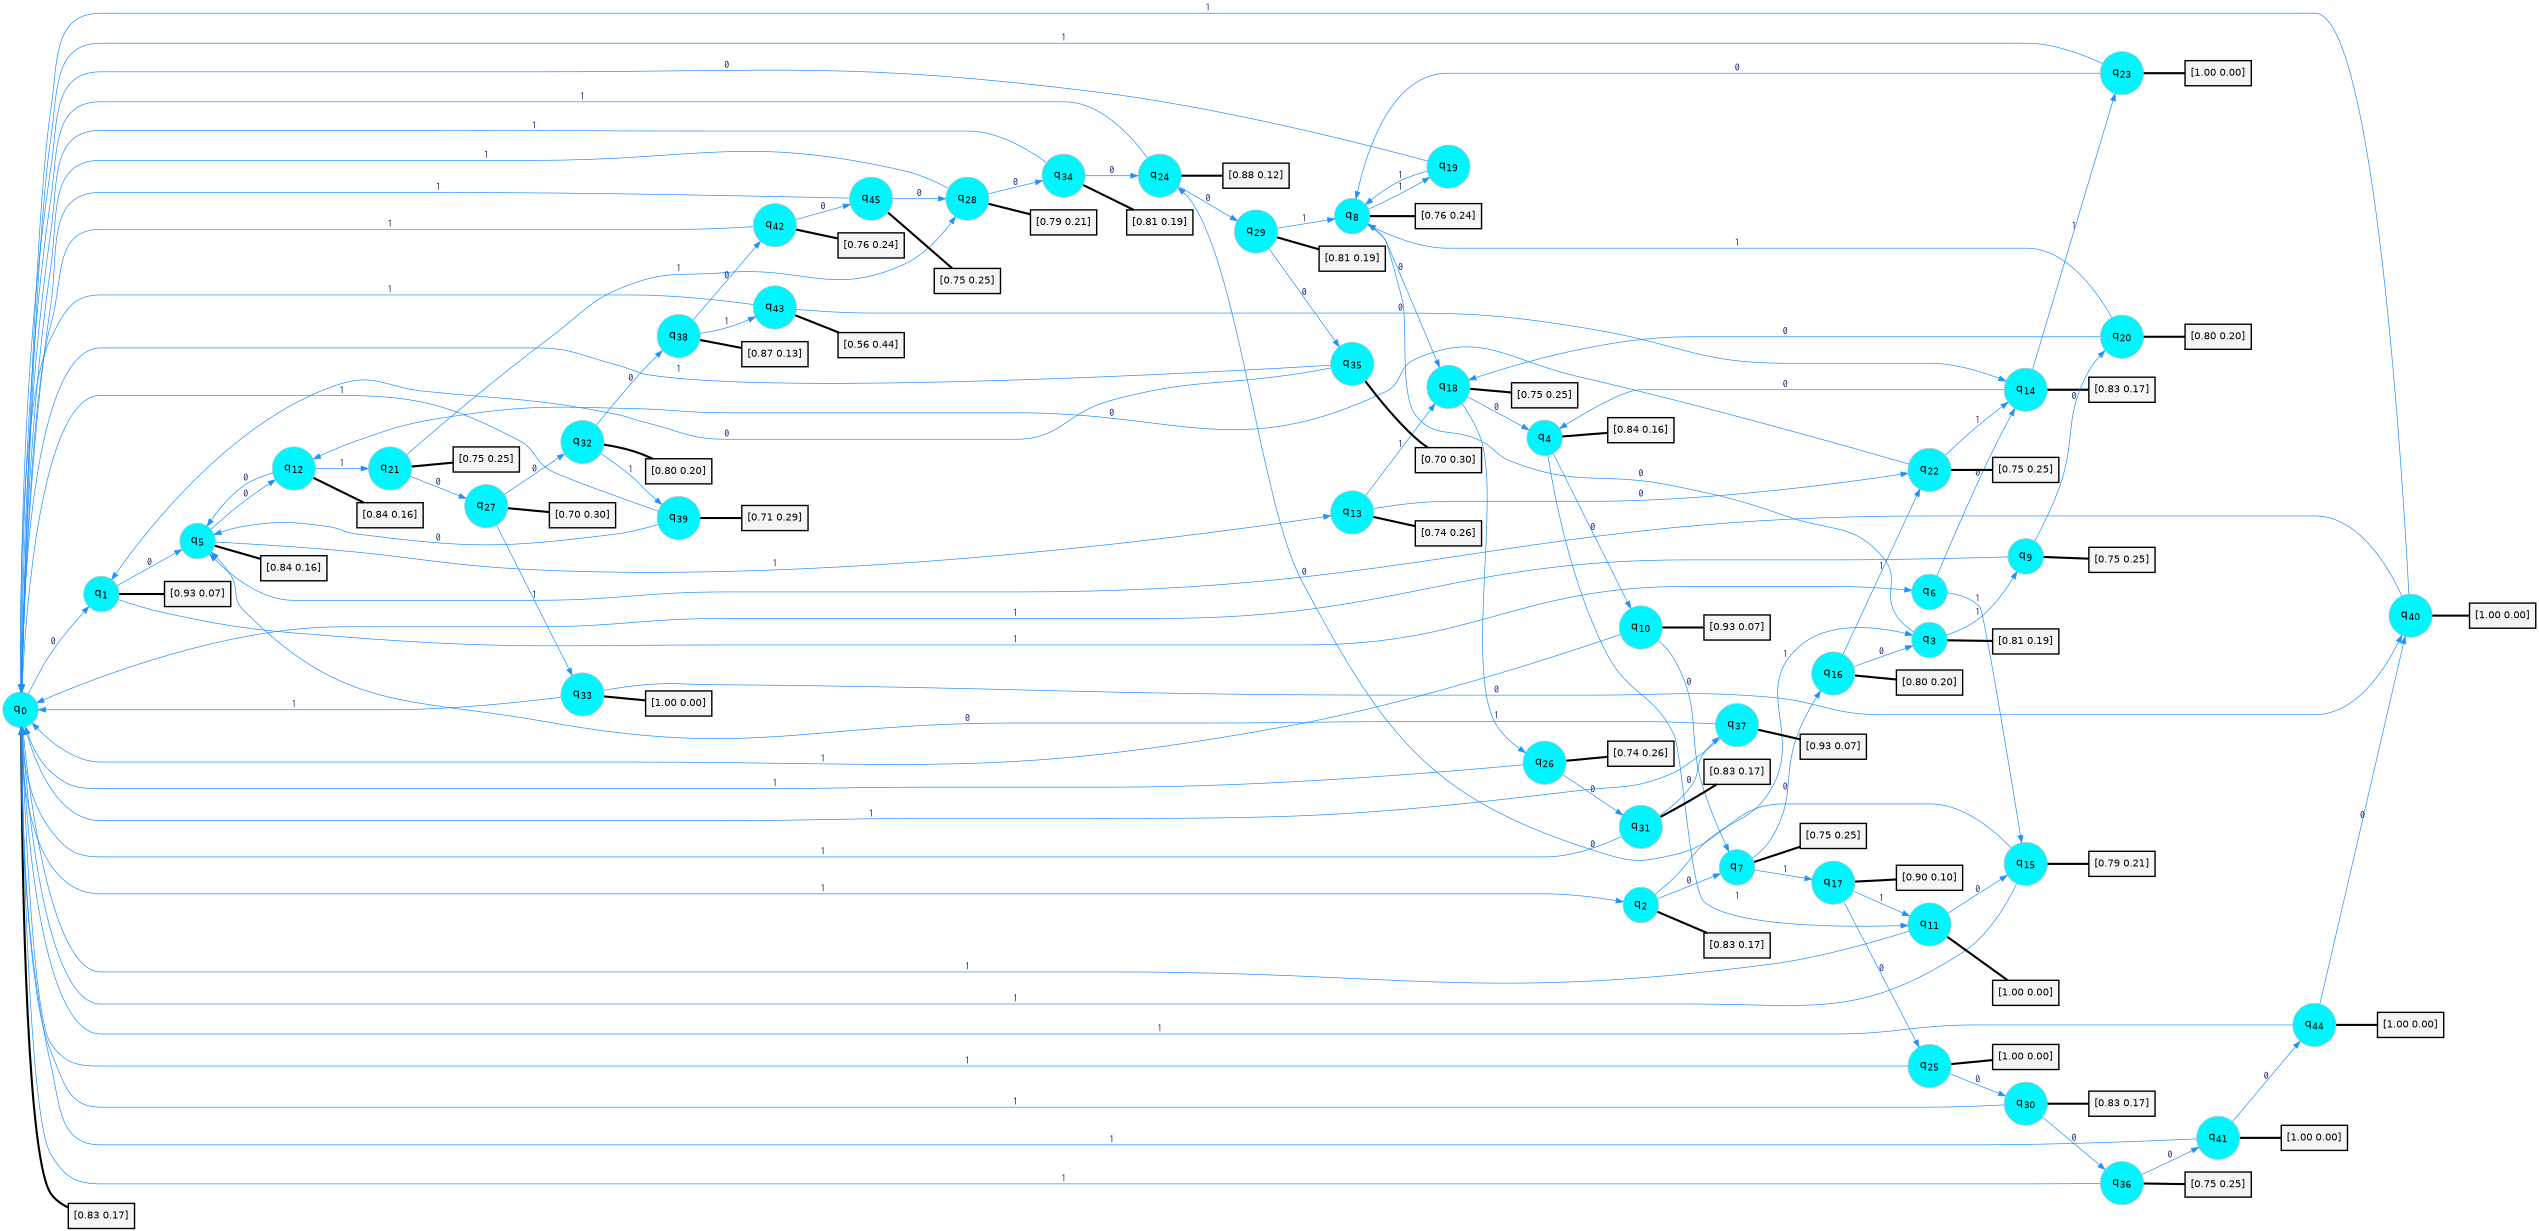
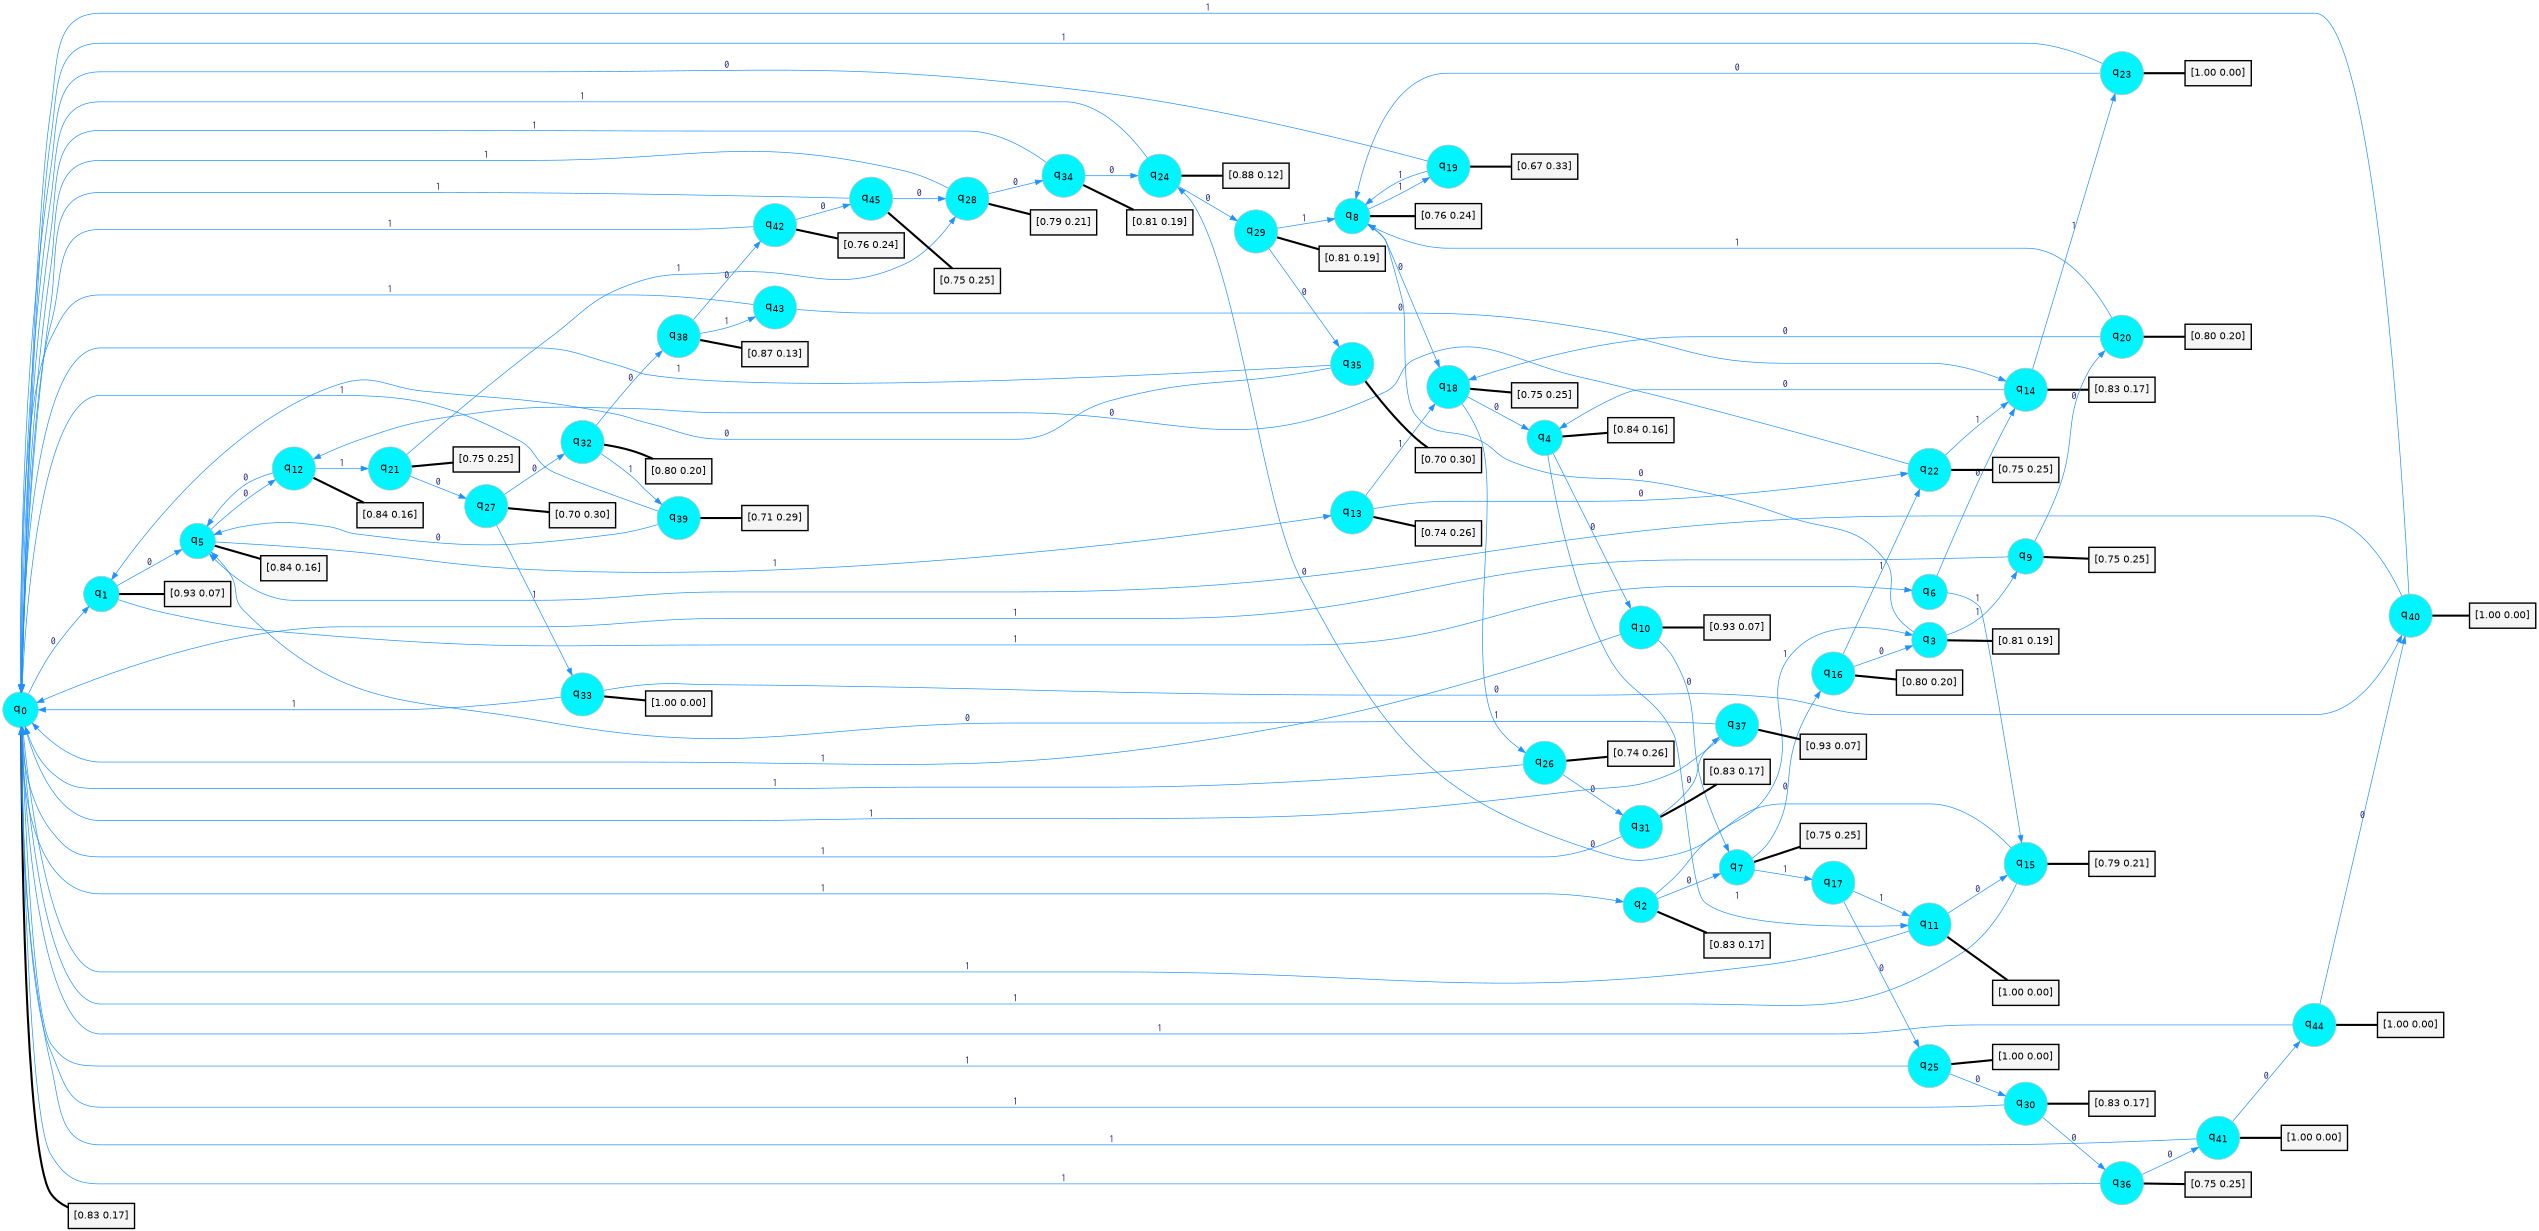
none -> (1545, 167)
(871, 345) -> none
(1929, 878) -> none
